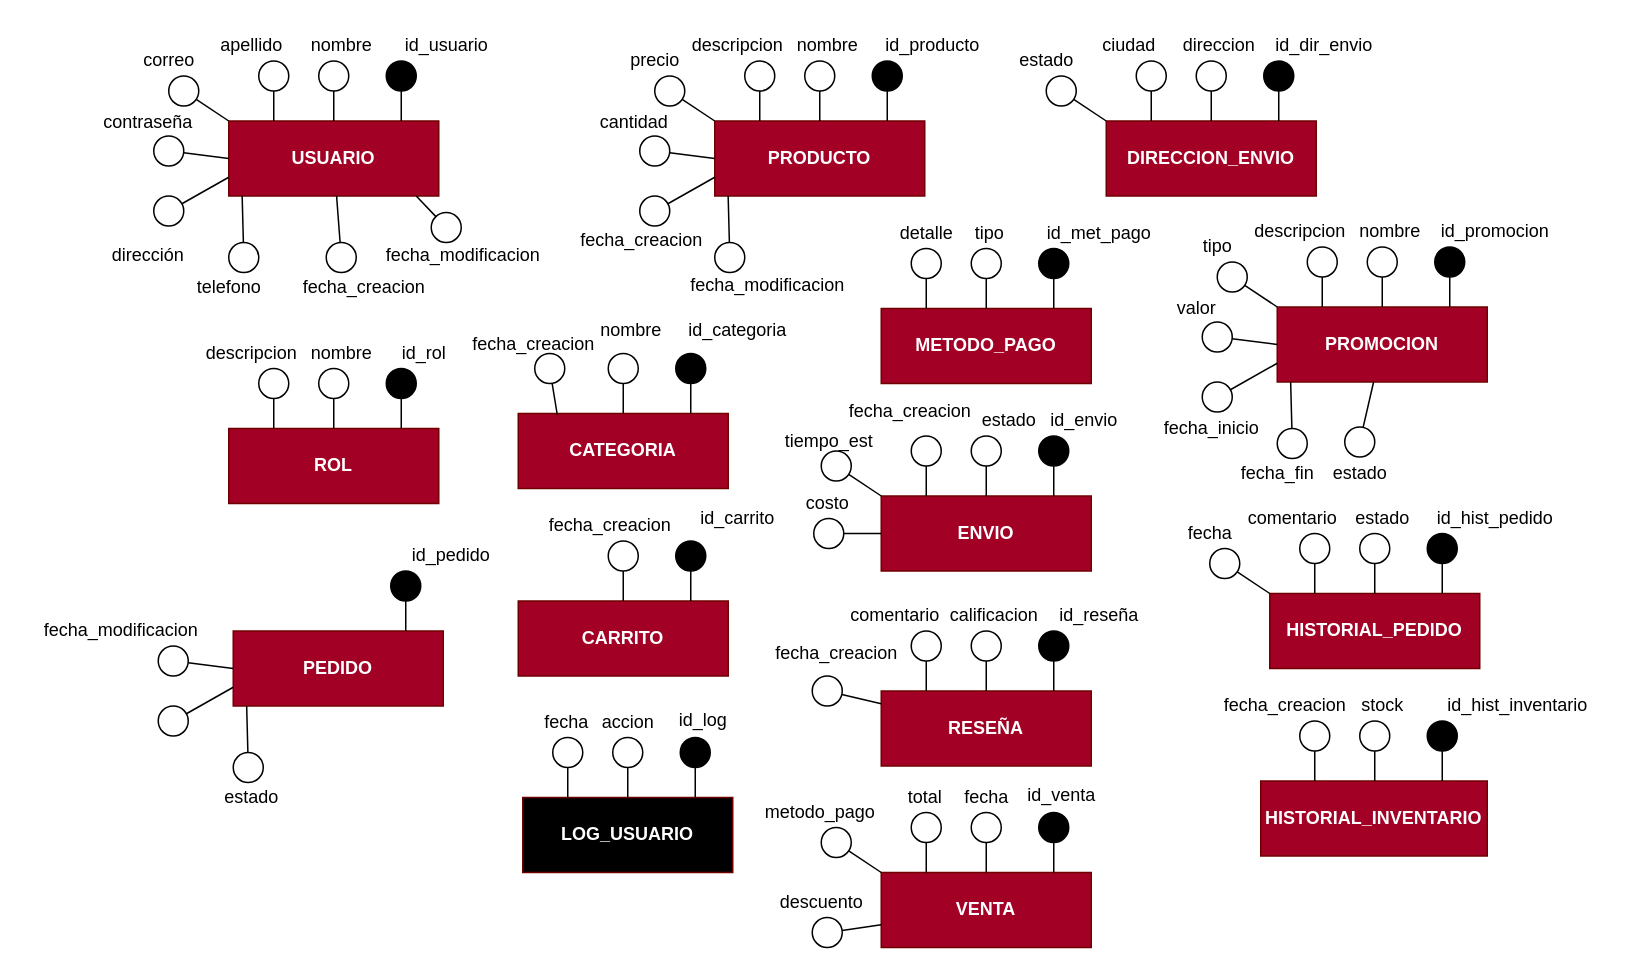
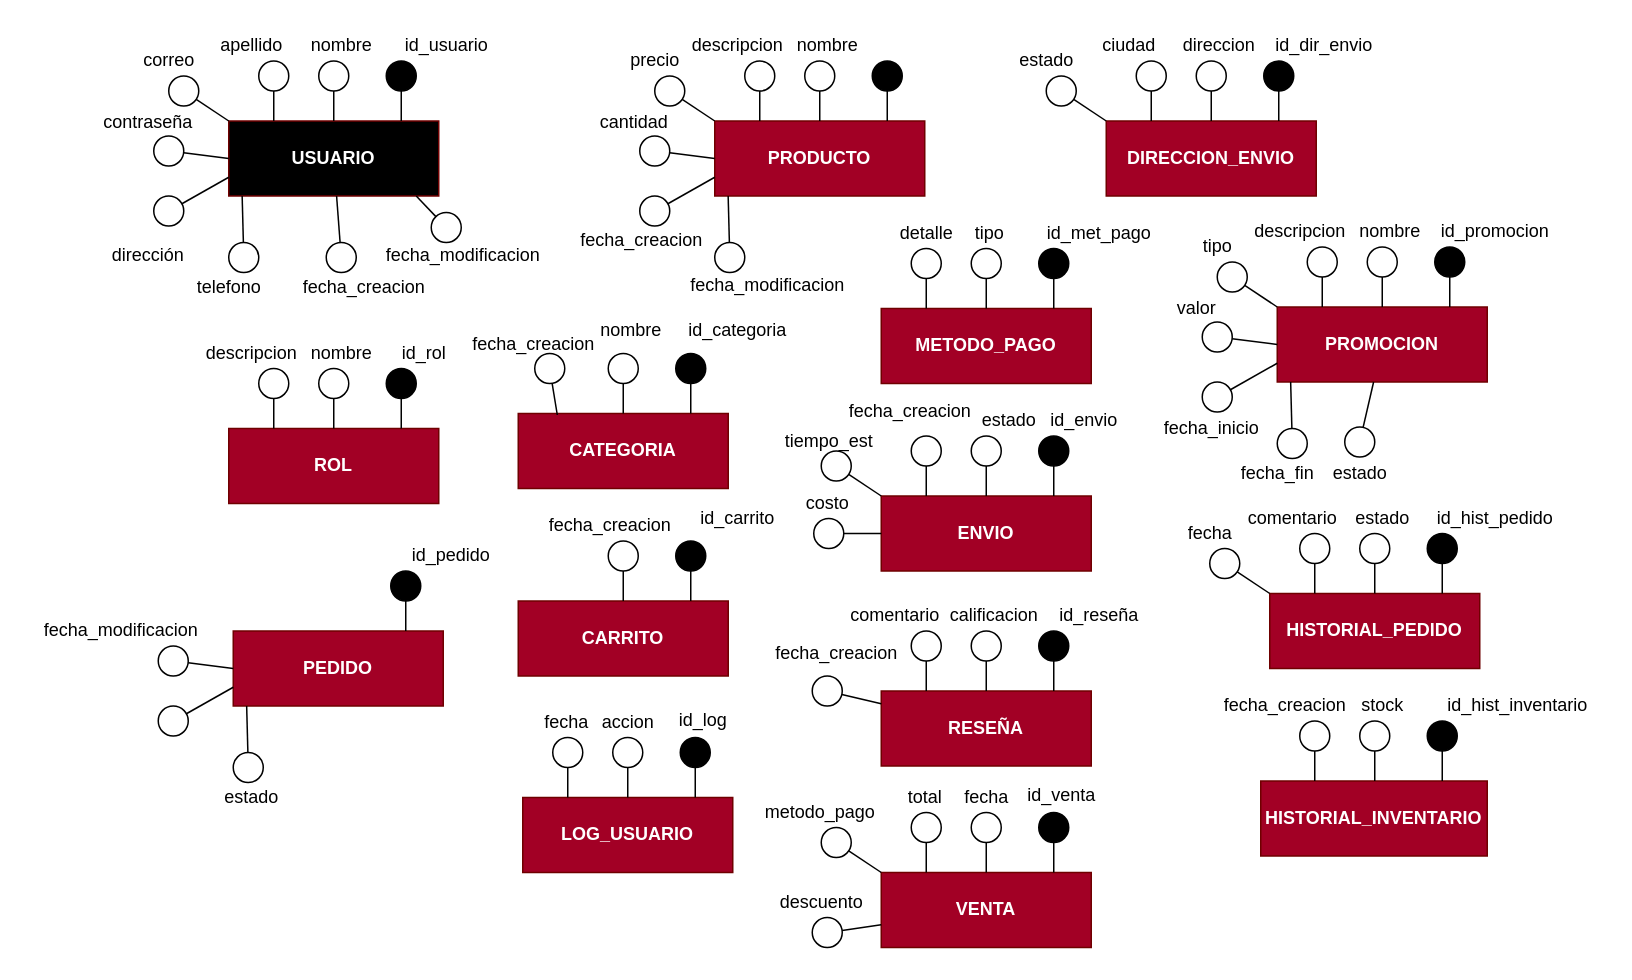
(932, 46) -> none
(334, 158) -> (334, 158)
(628, 835) -> (628, 835)
